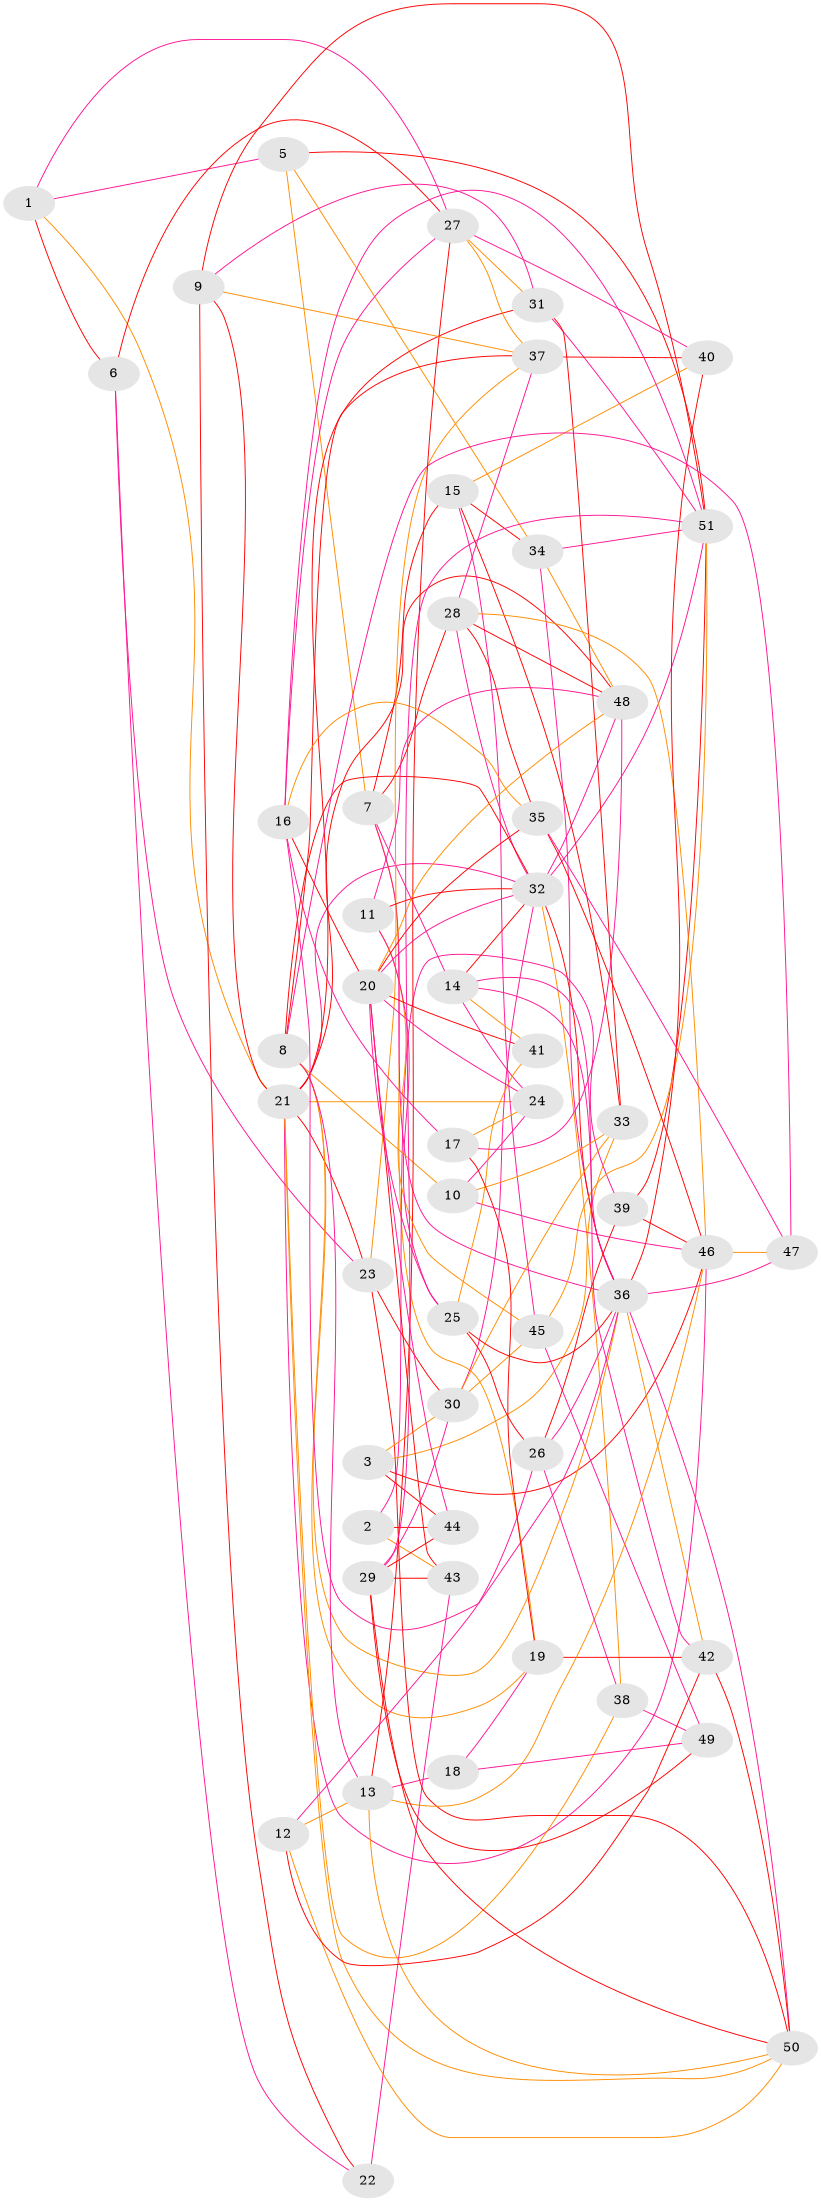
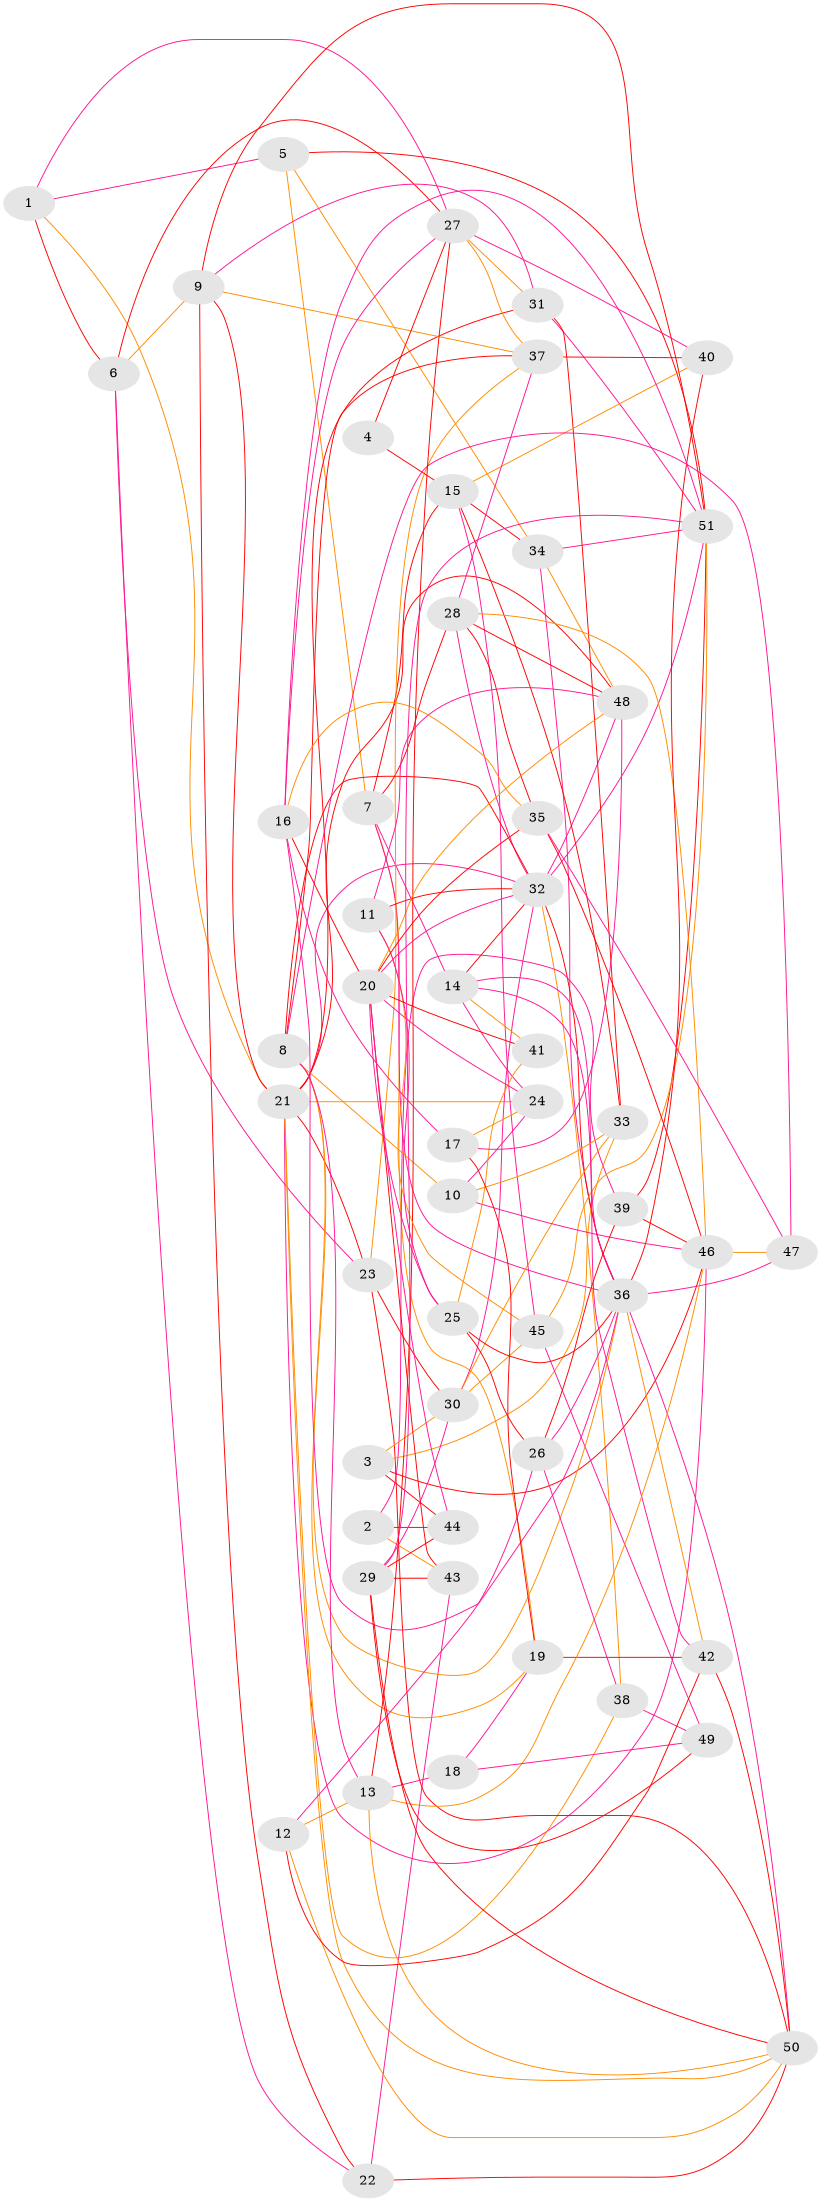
none -> (156, 330)
none -> (368, 438)
none -> (618, 2177)
